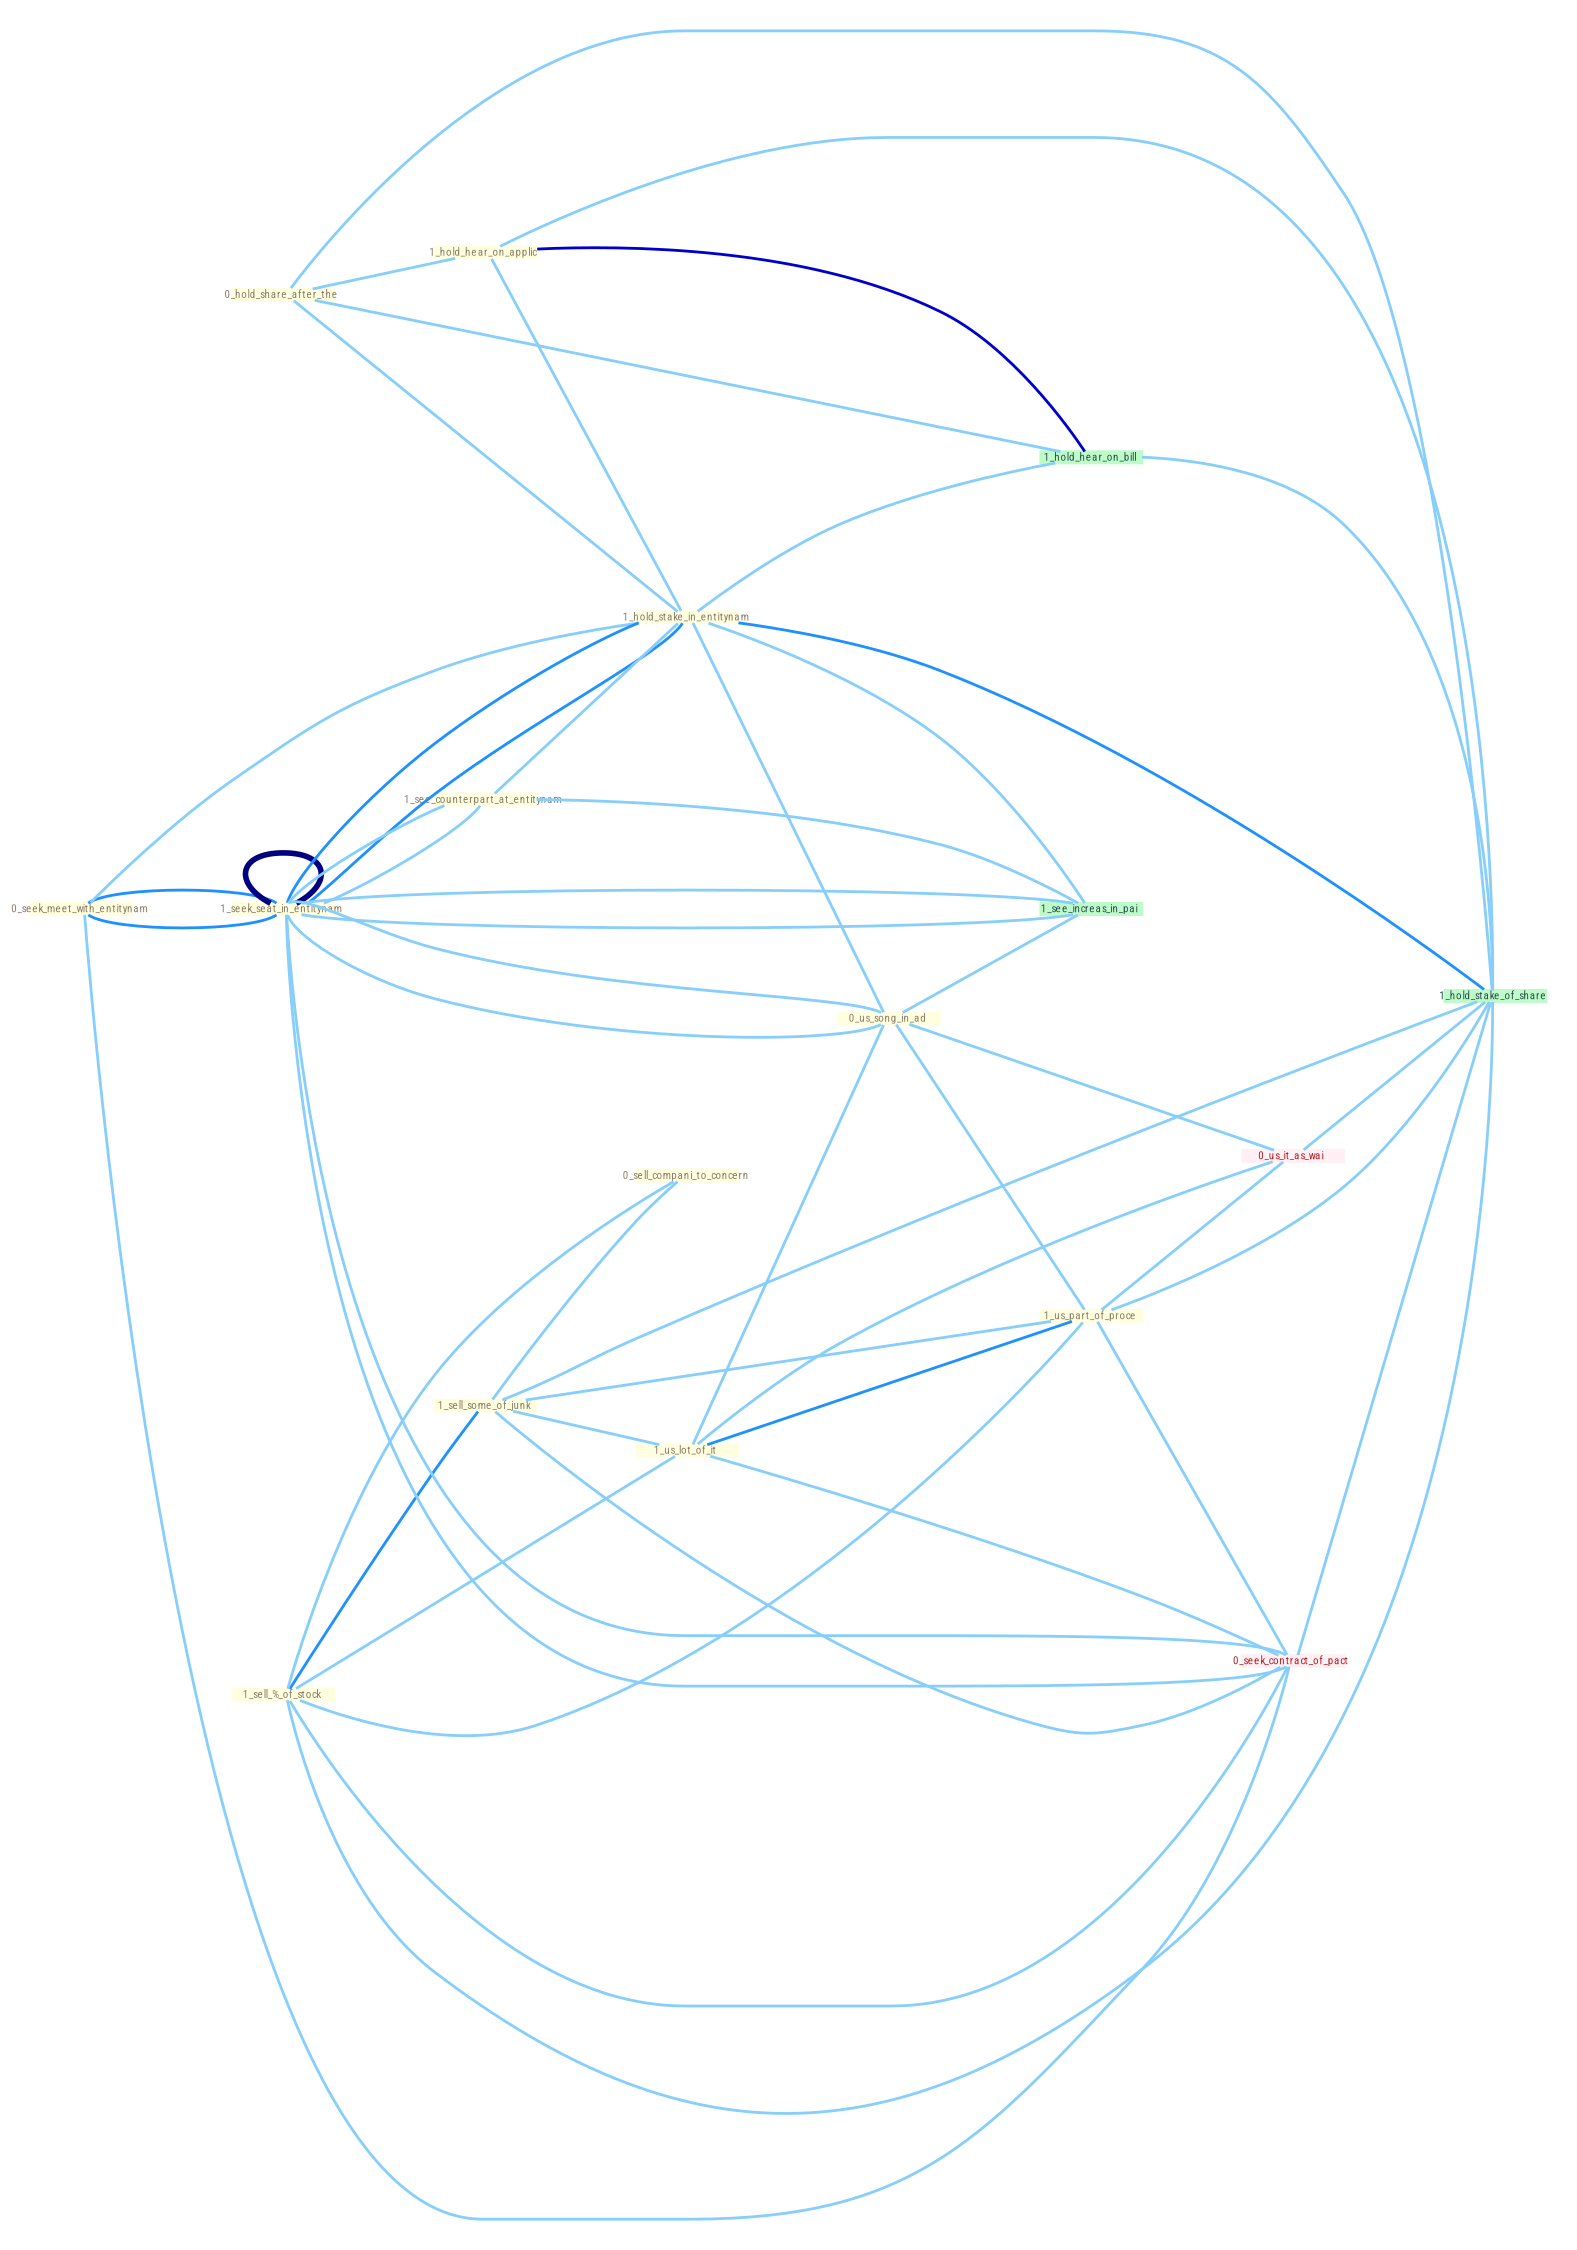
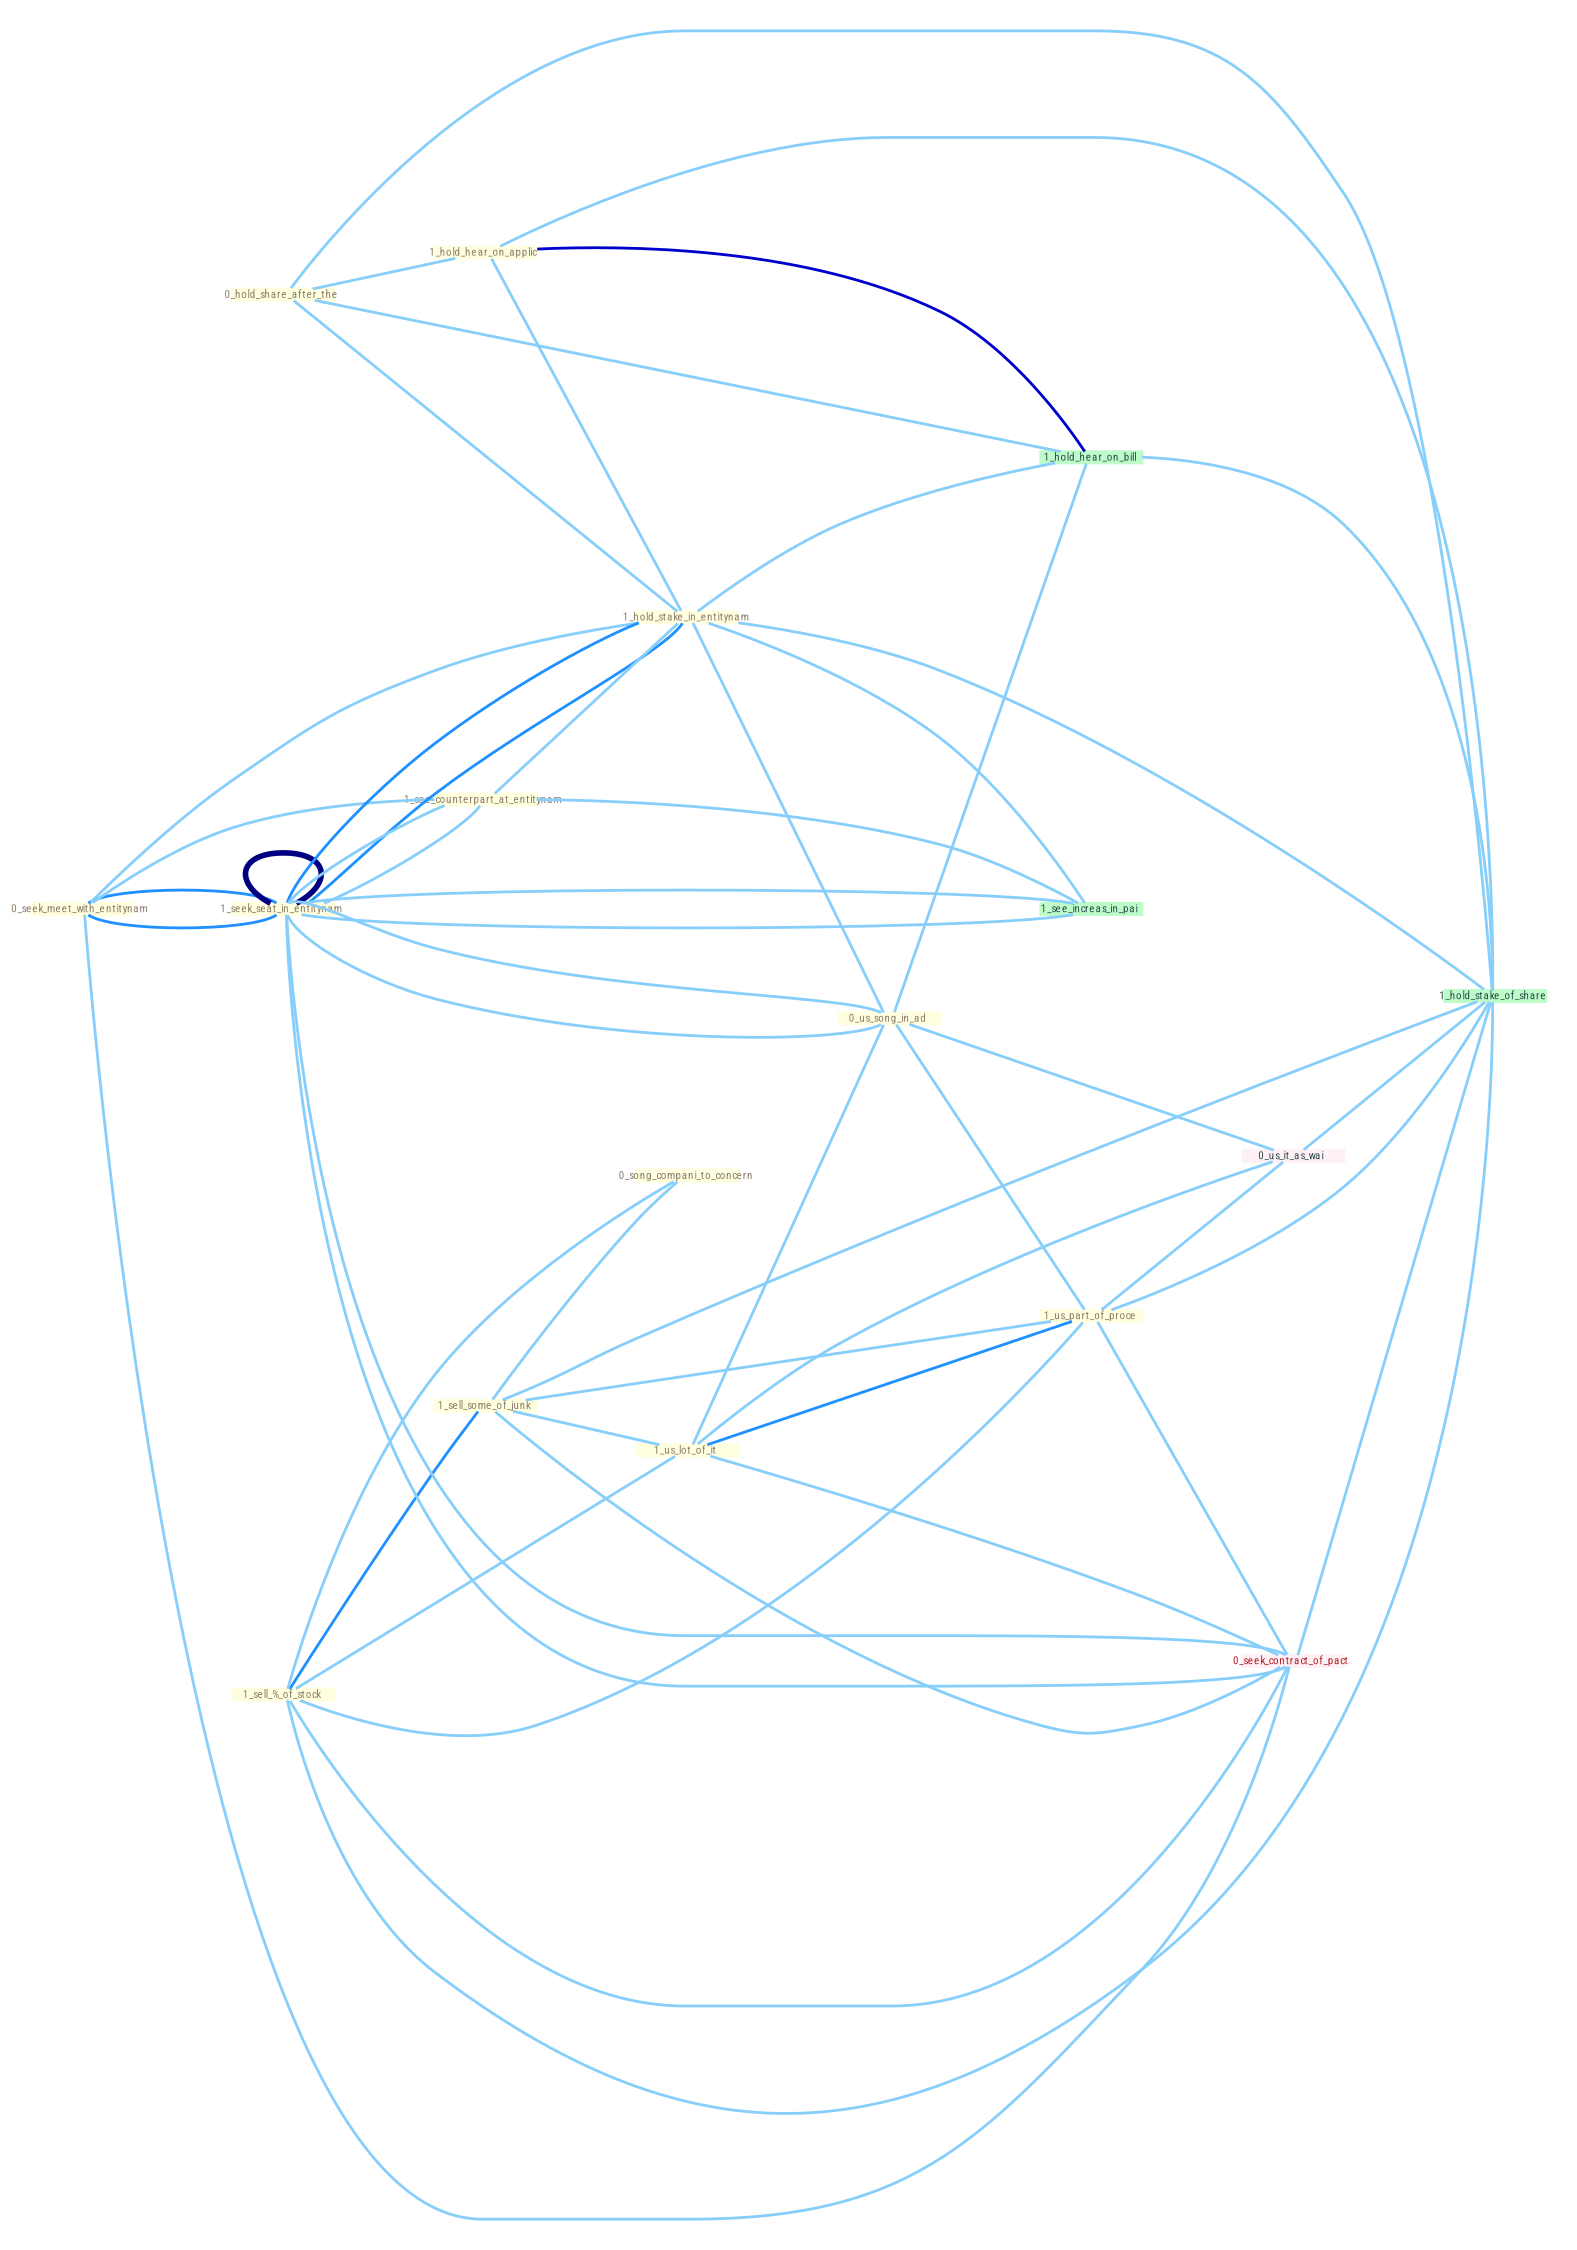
(1132, 762) -> (1132, 762)
none -> (254, 822)
(990, 964) -> (990, 738)
(1293, 1156) -> (1293, 1156)
(687, 1176) -> (687, 1176)
